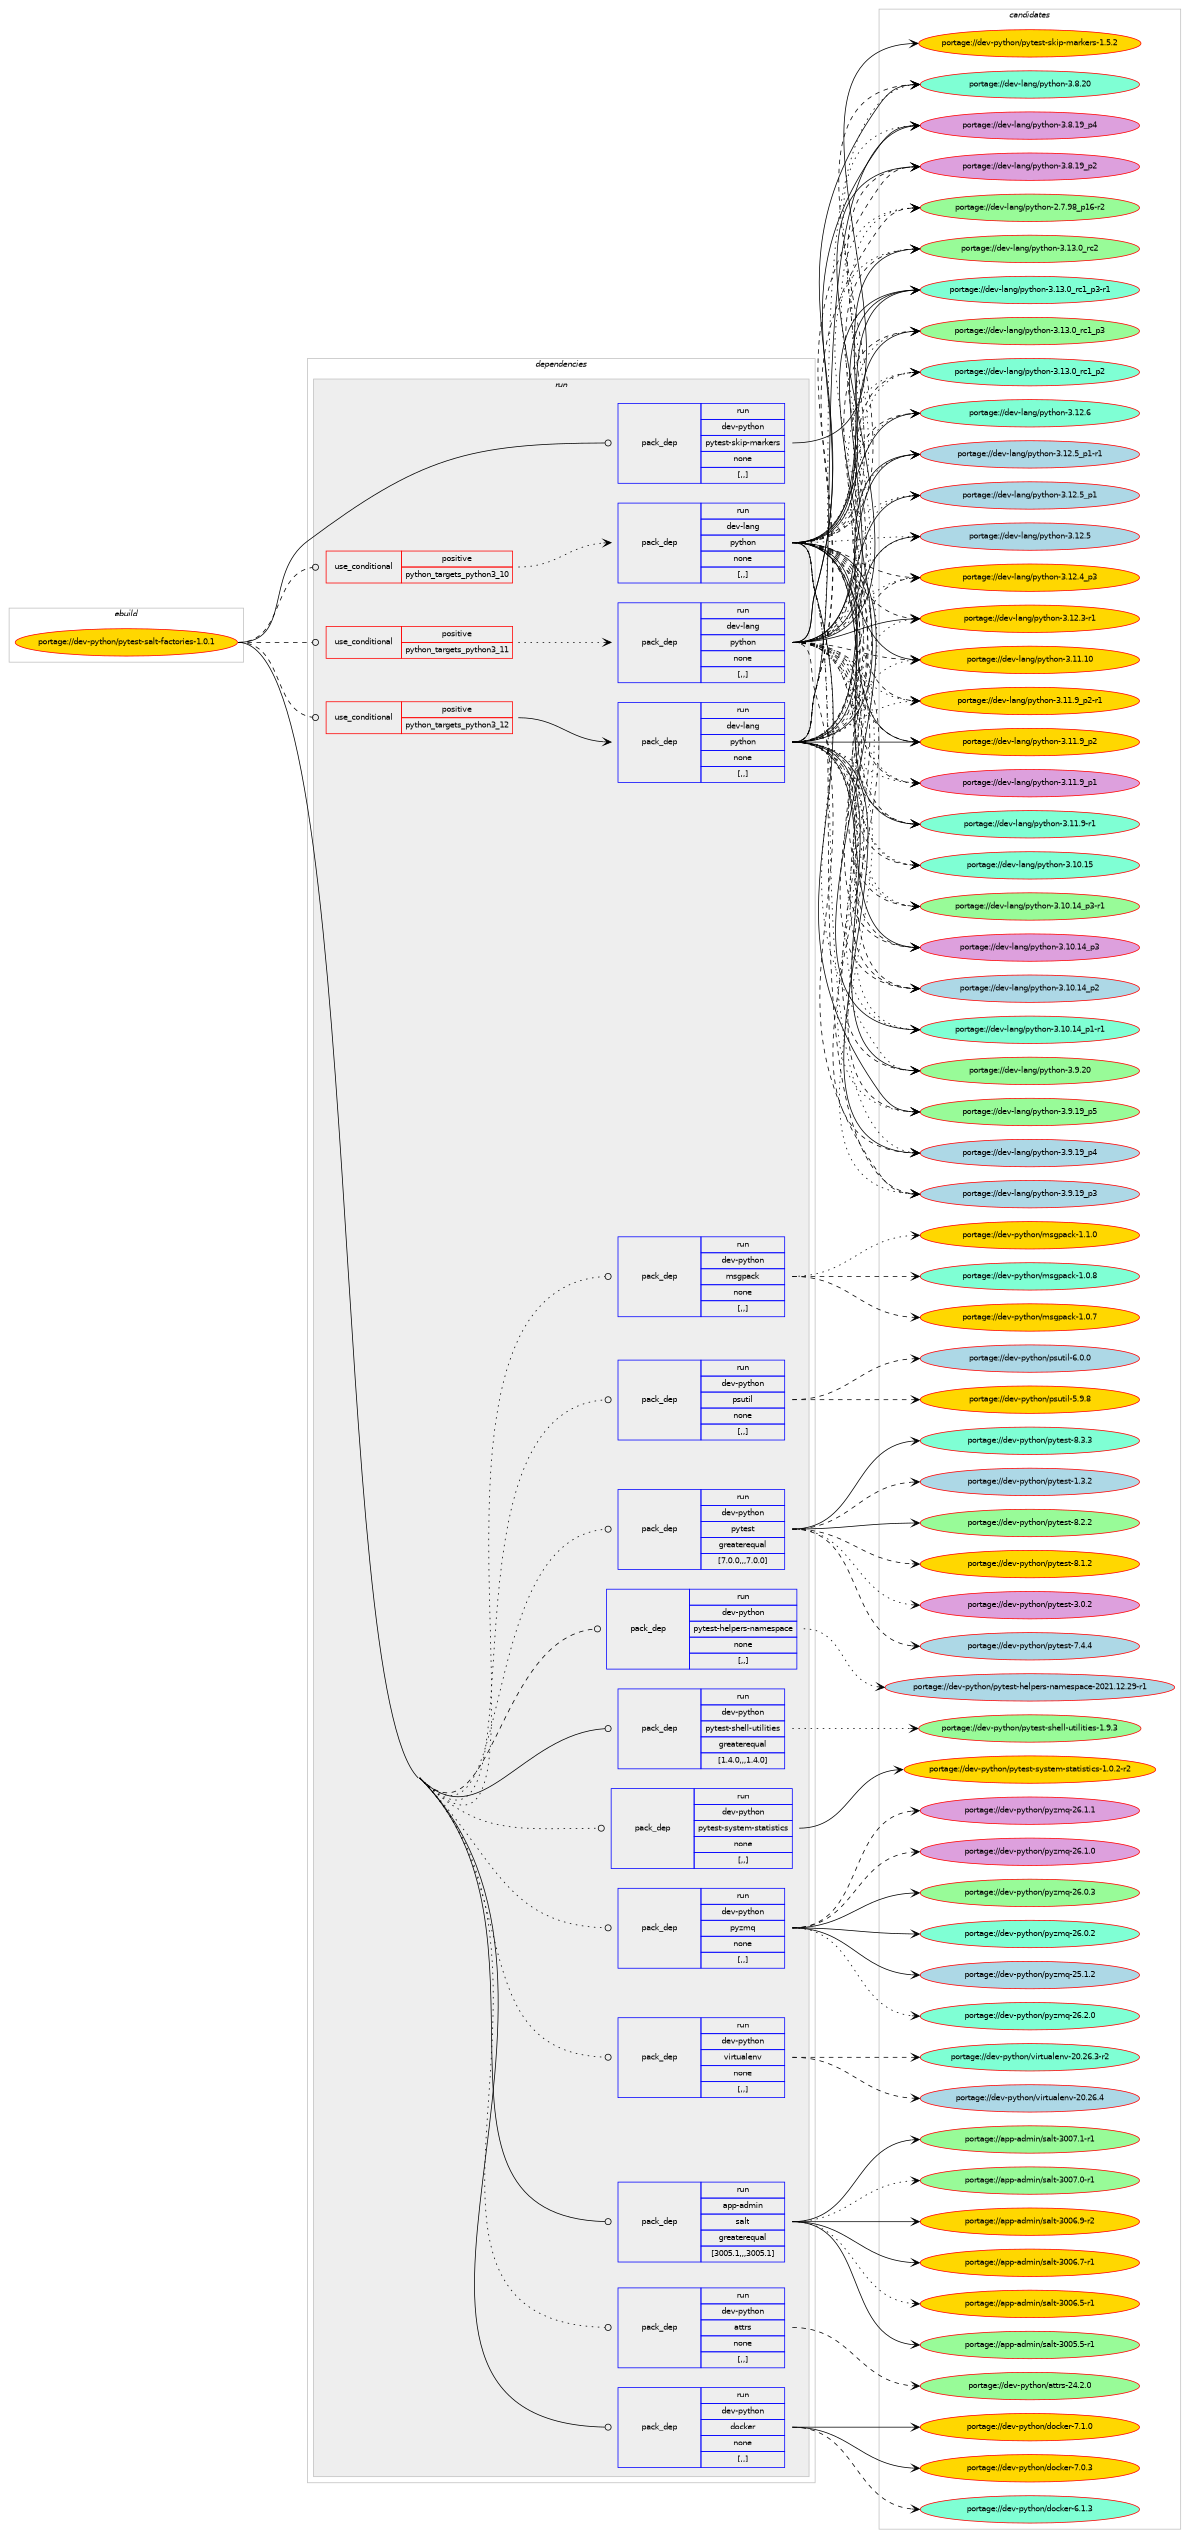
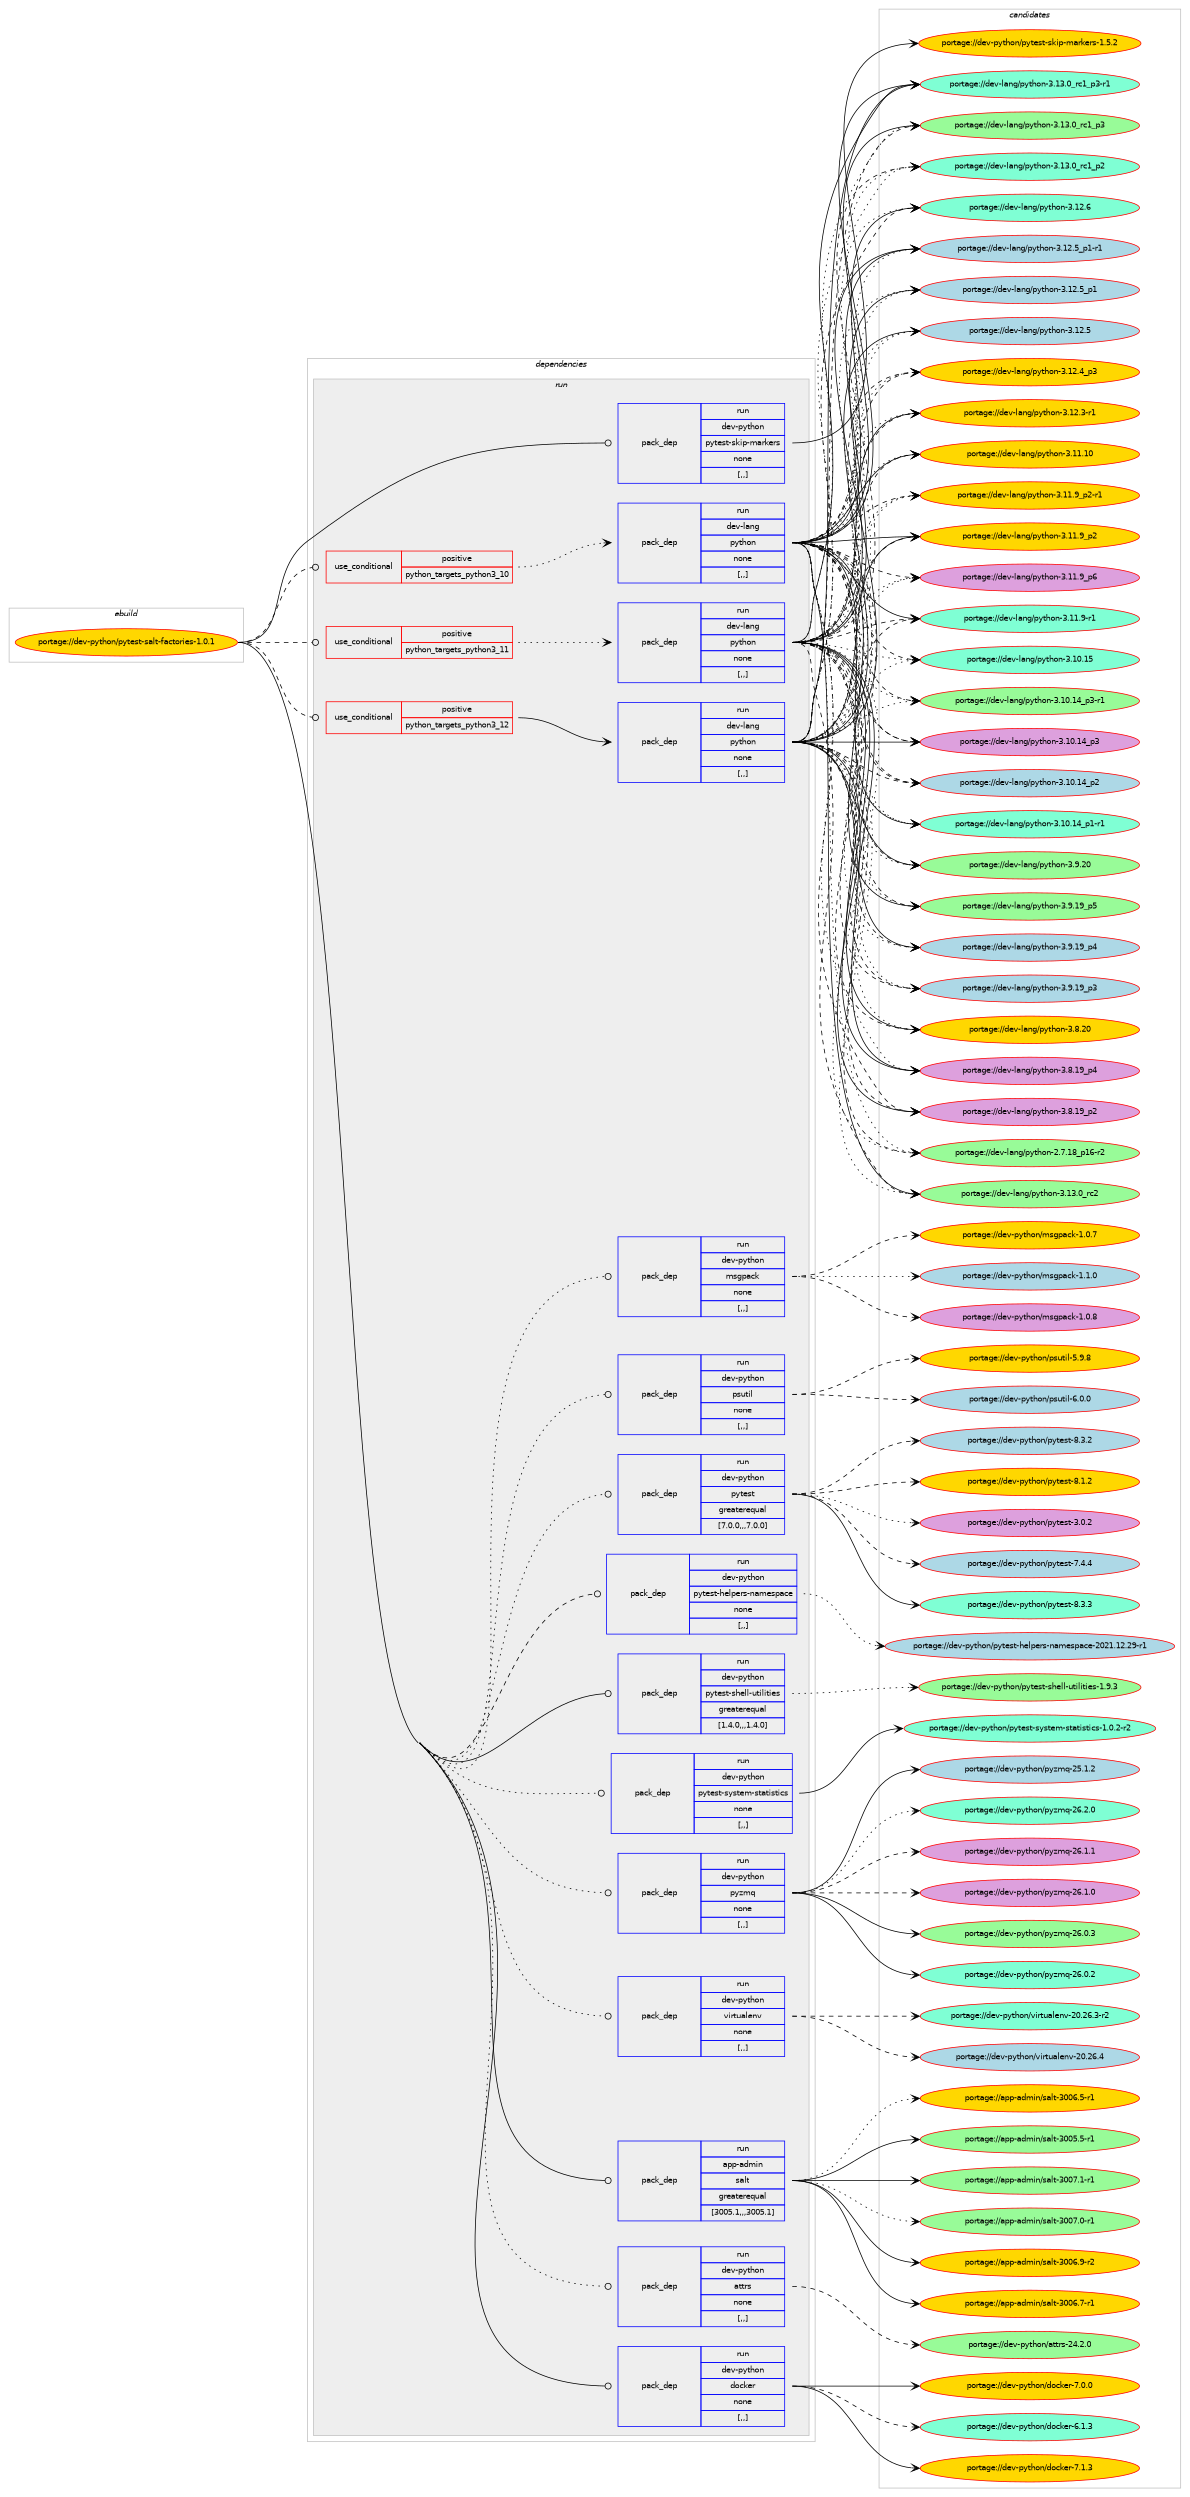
(1030, 84) -> (1030, 1030)
(1030, 208) -> (1030, 1153)
(1030, 783) -> (1030, 578)
(1030, 1235) -> (1030, 1276)
(1030, 1276) -> (1030, 1317)
(1030, 1482) -> (1030, 1441)
(1030, 1523) -> none
(1030, 1770) -> (1030, 1728)
(1030, 2427) -> (1030, 2468)
(1030, 2468) -> (1030, 2386)
